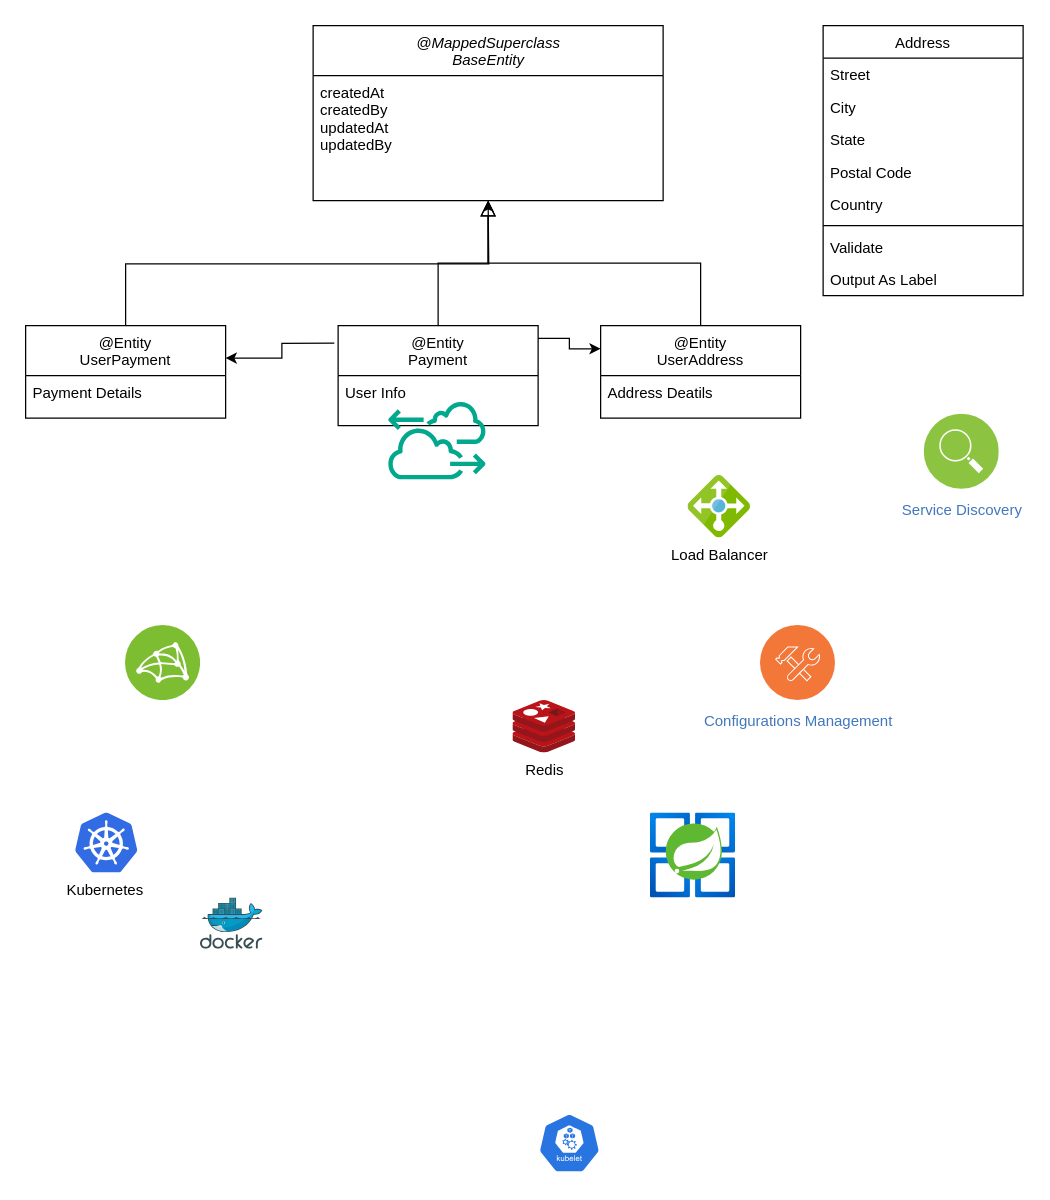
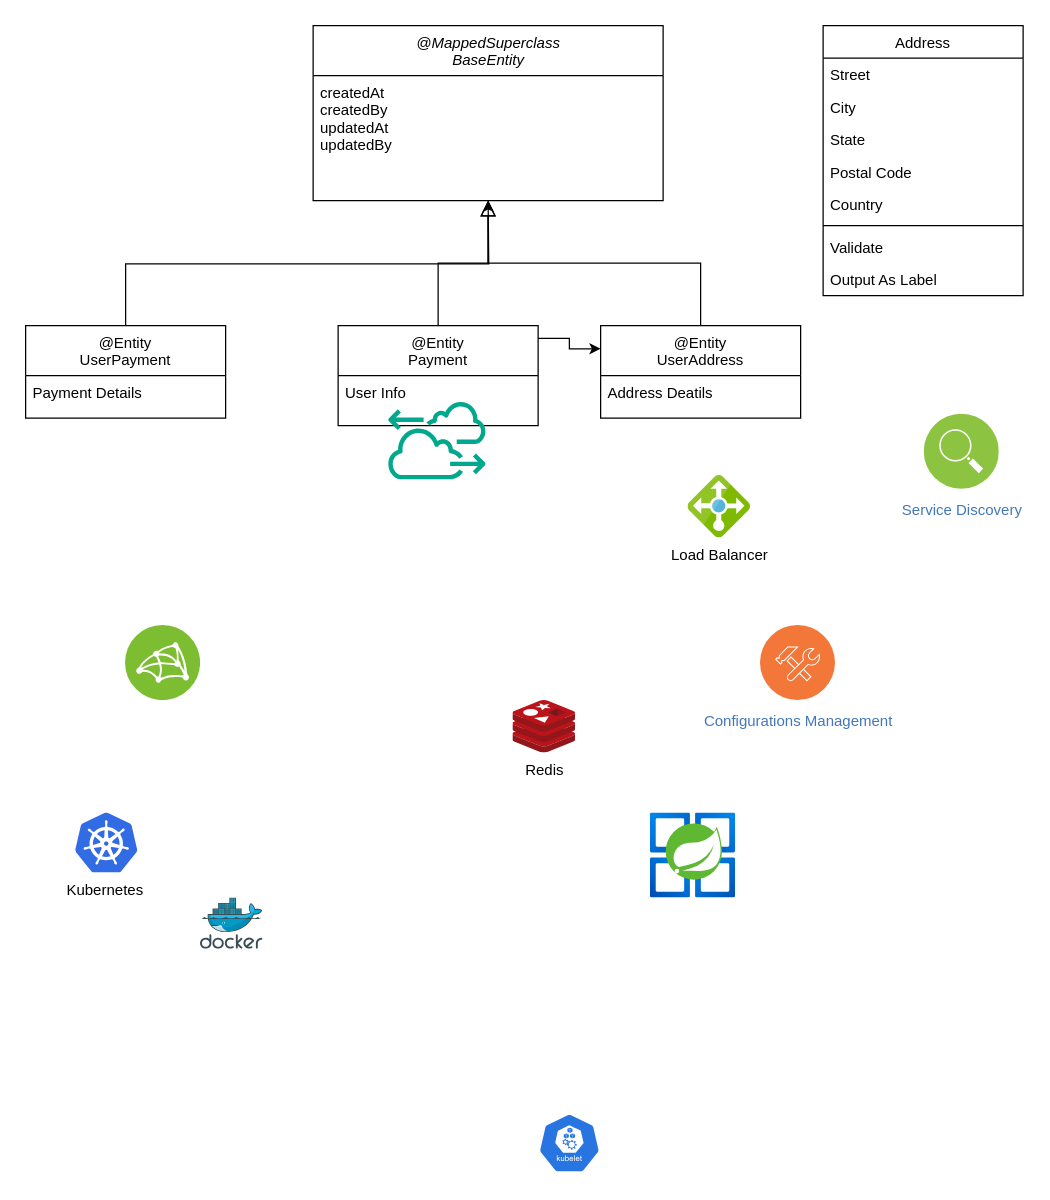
(282, 349) -> none
